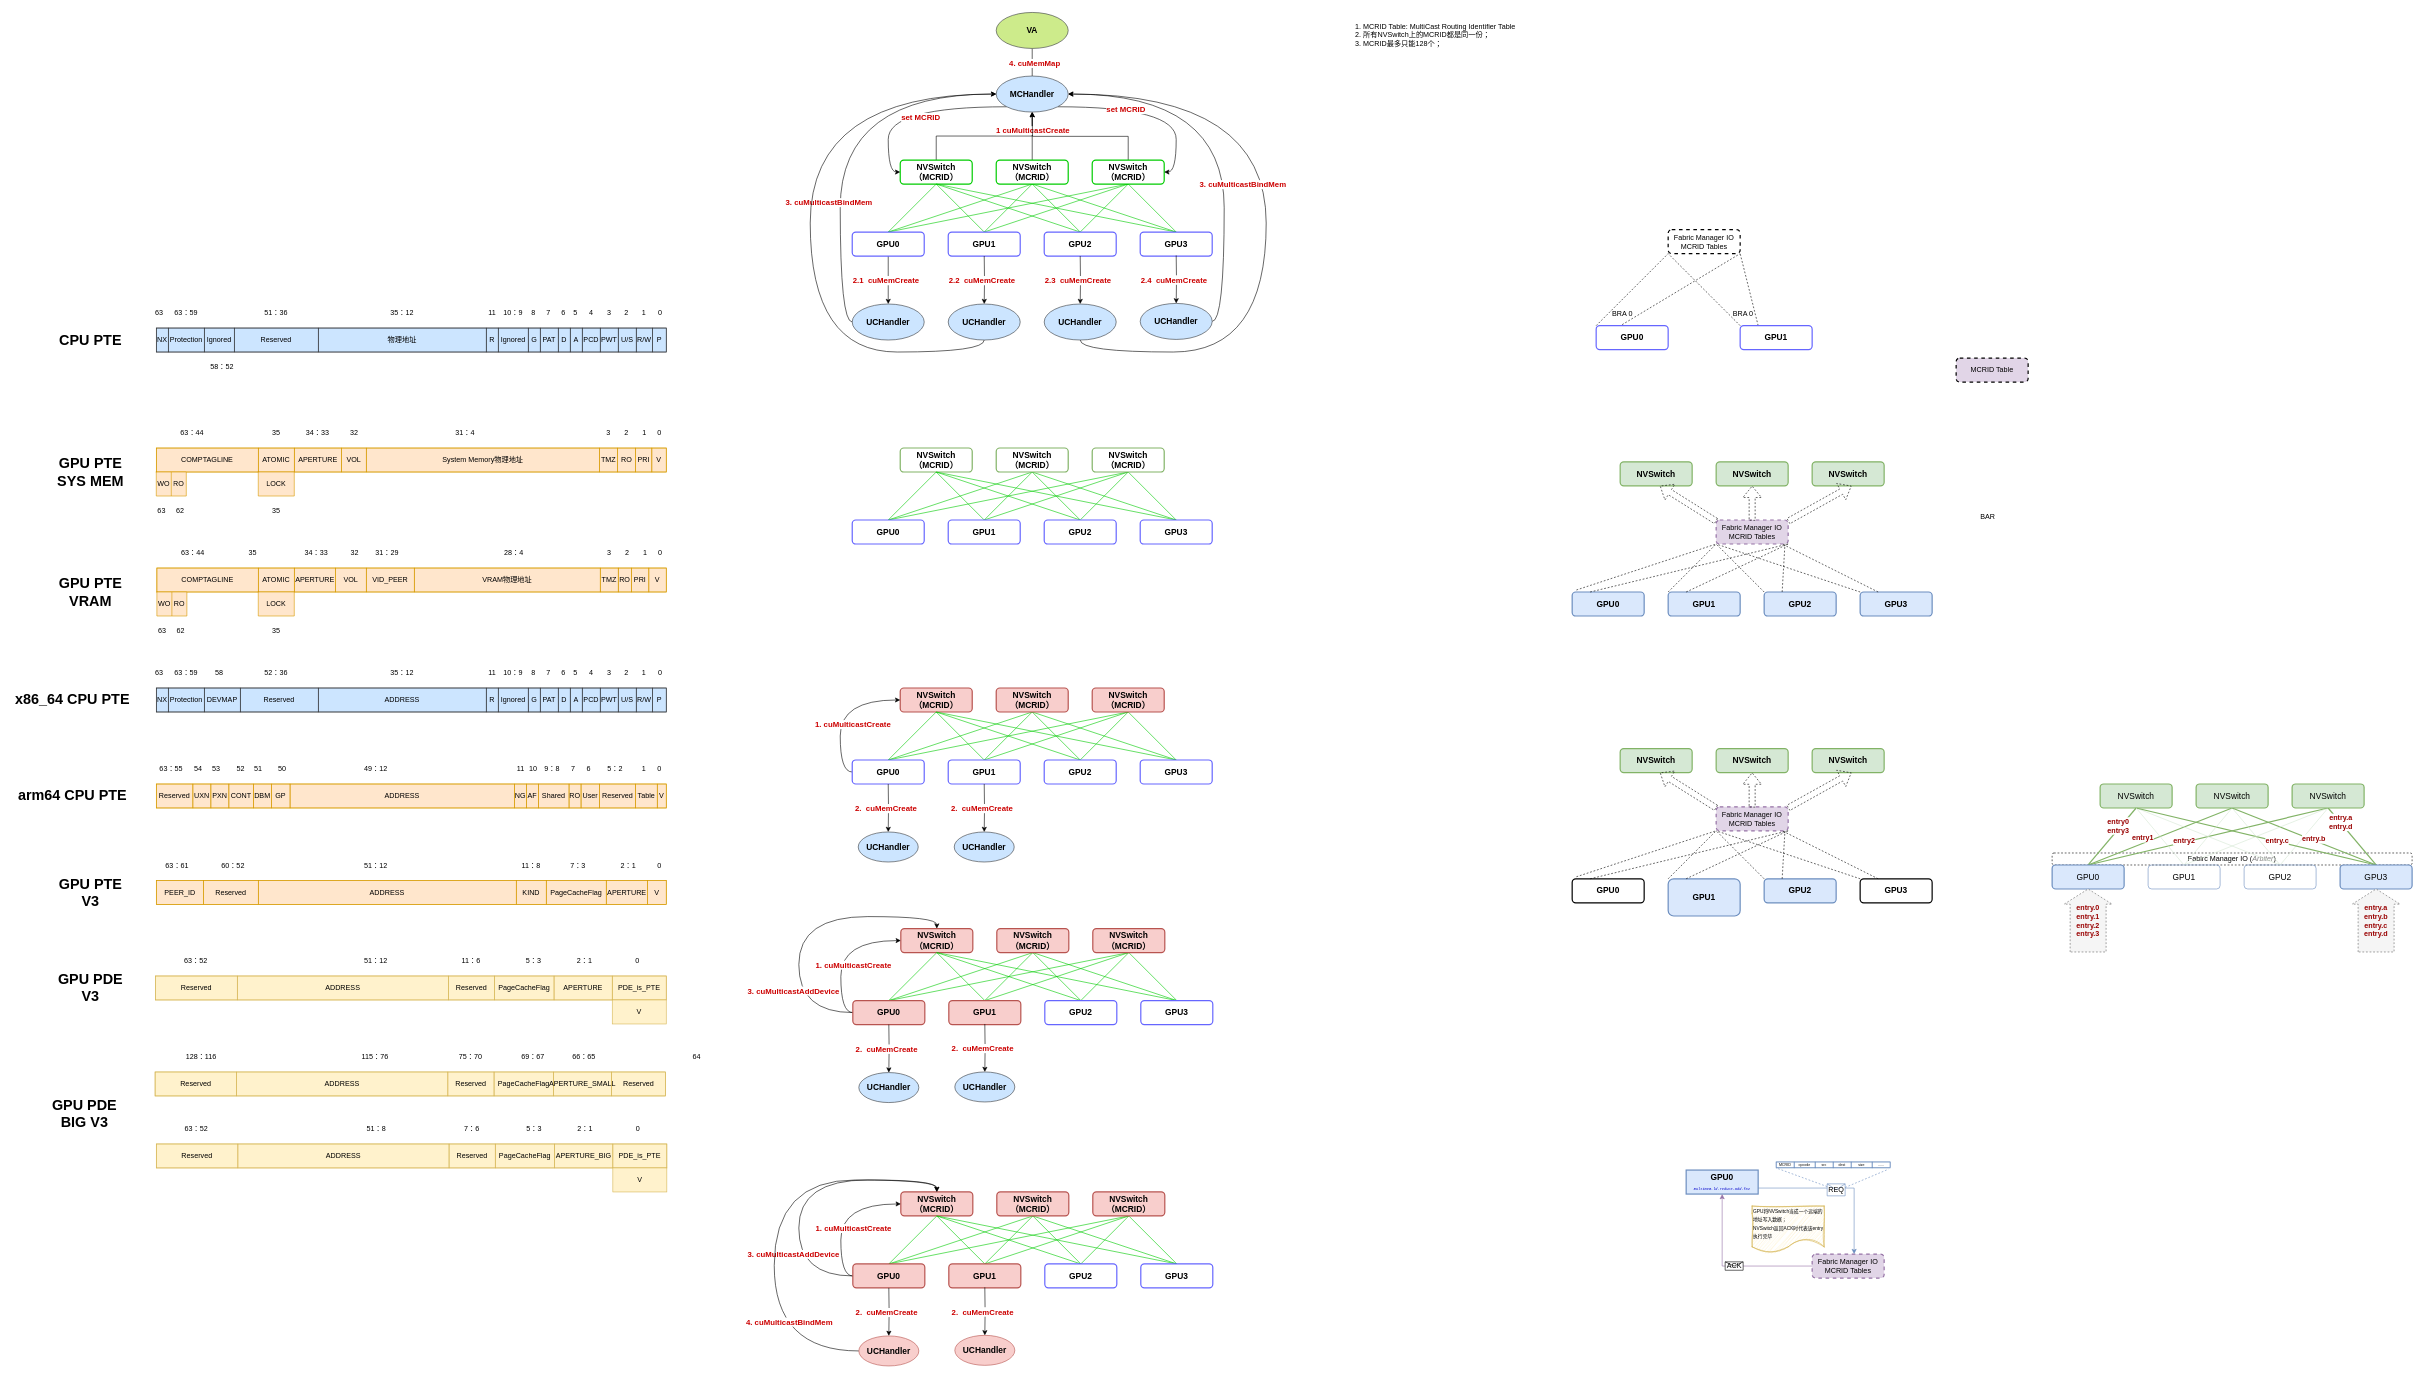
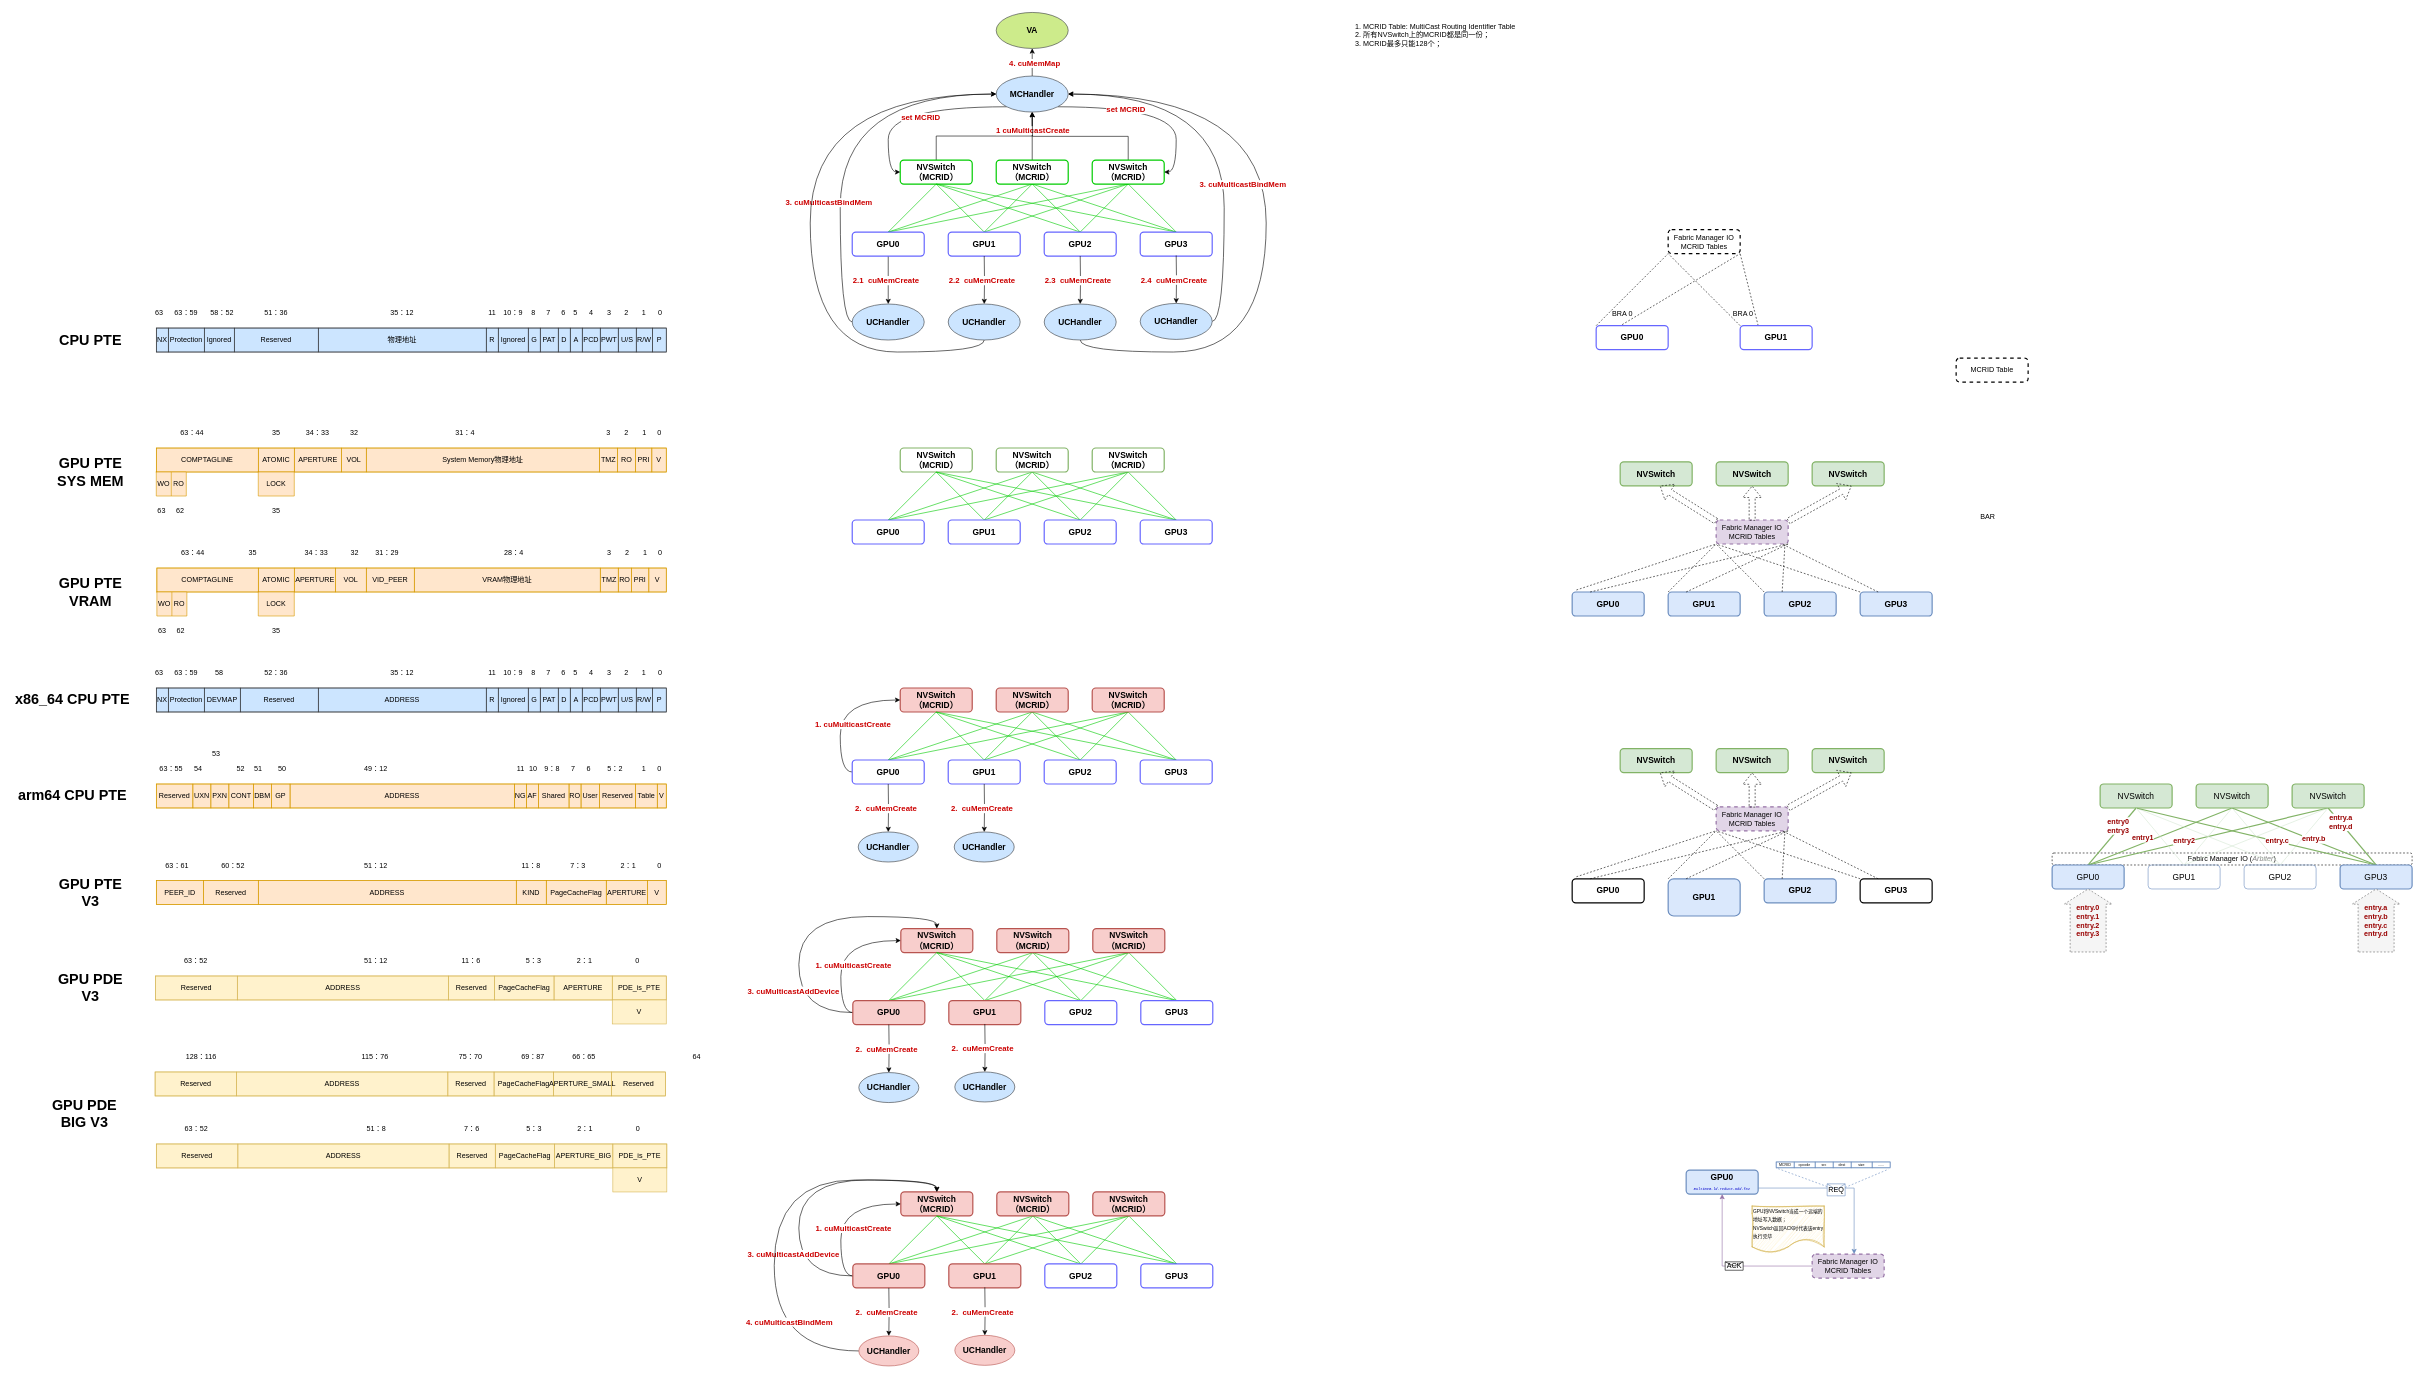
(1032, 51) -> (1032, 53)
(222, 367) -> (222, 313)
(1992, 370) -> (1992, 370)
(216, 769) -> (216, 754)
(533, 1057) -> (533, 1057)
(1722, 1182) -> (1722, 1182)
